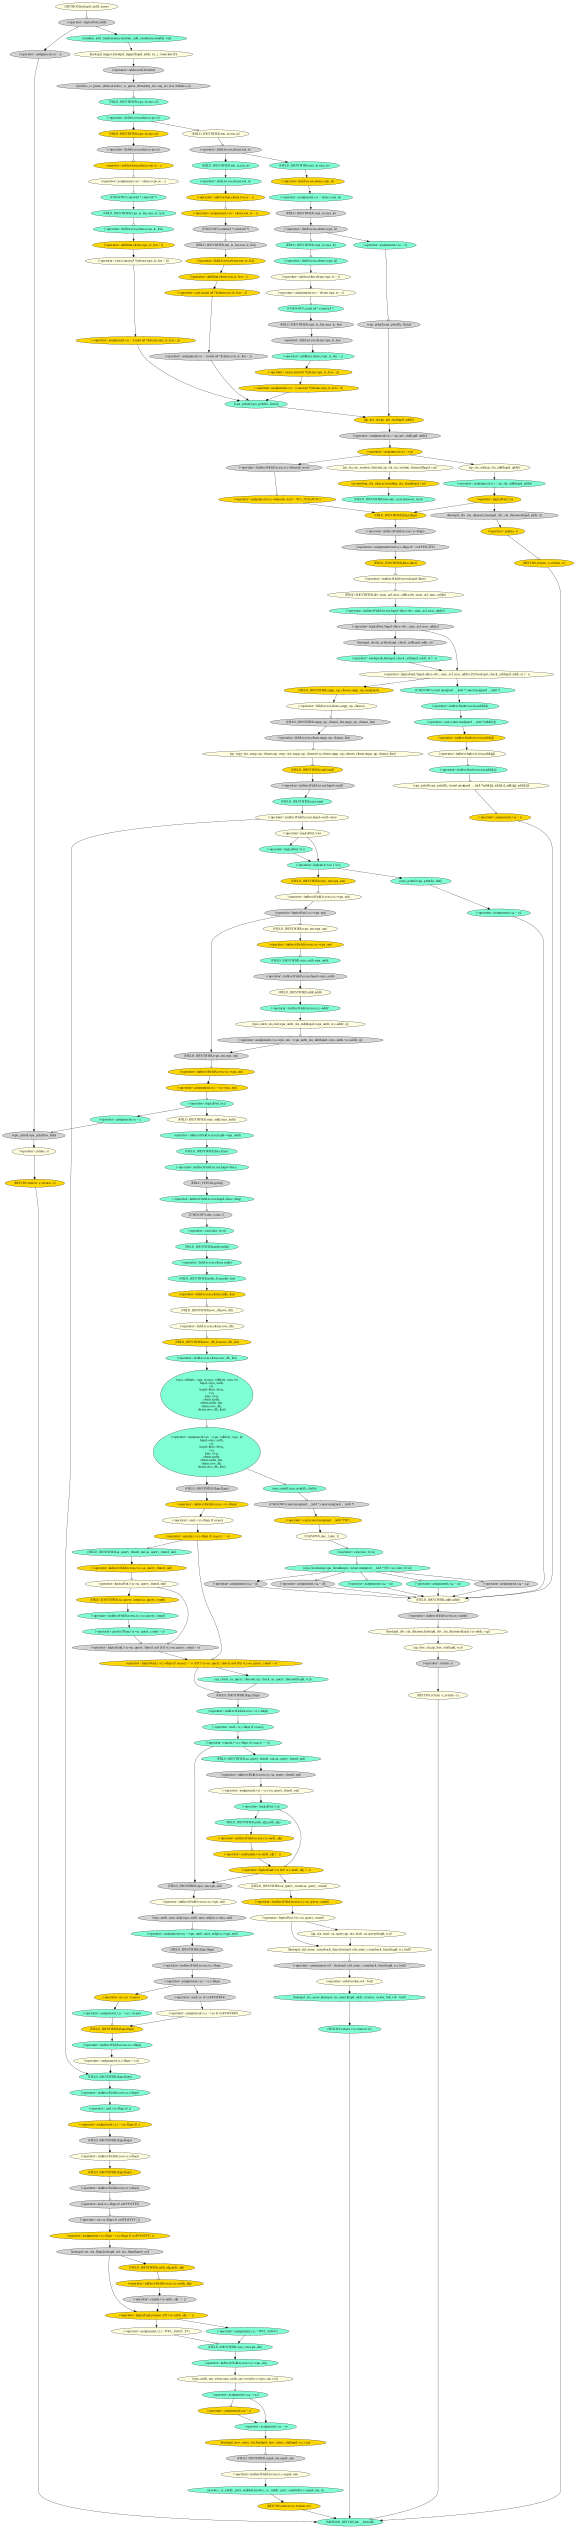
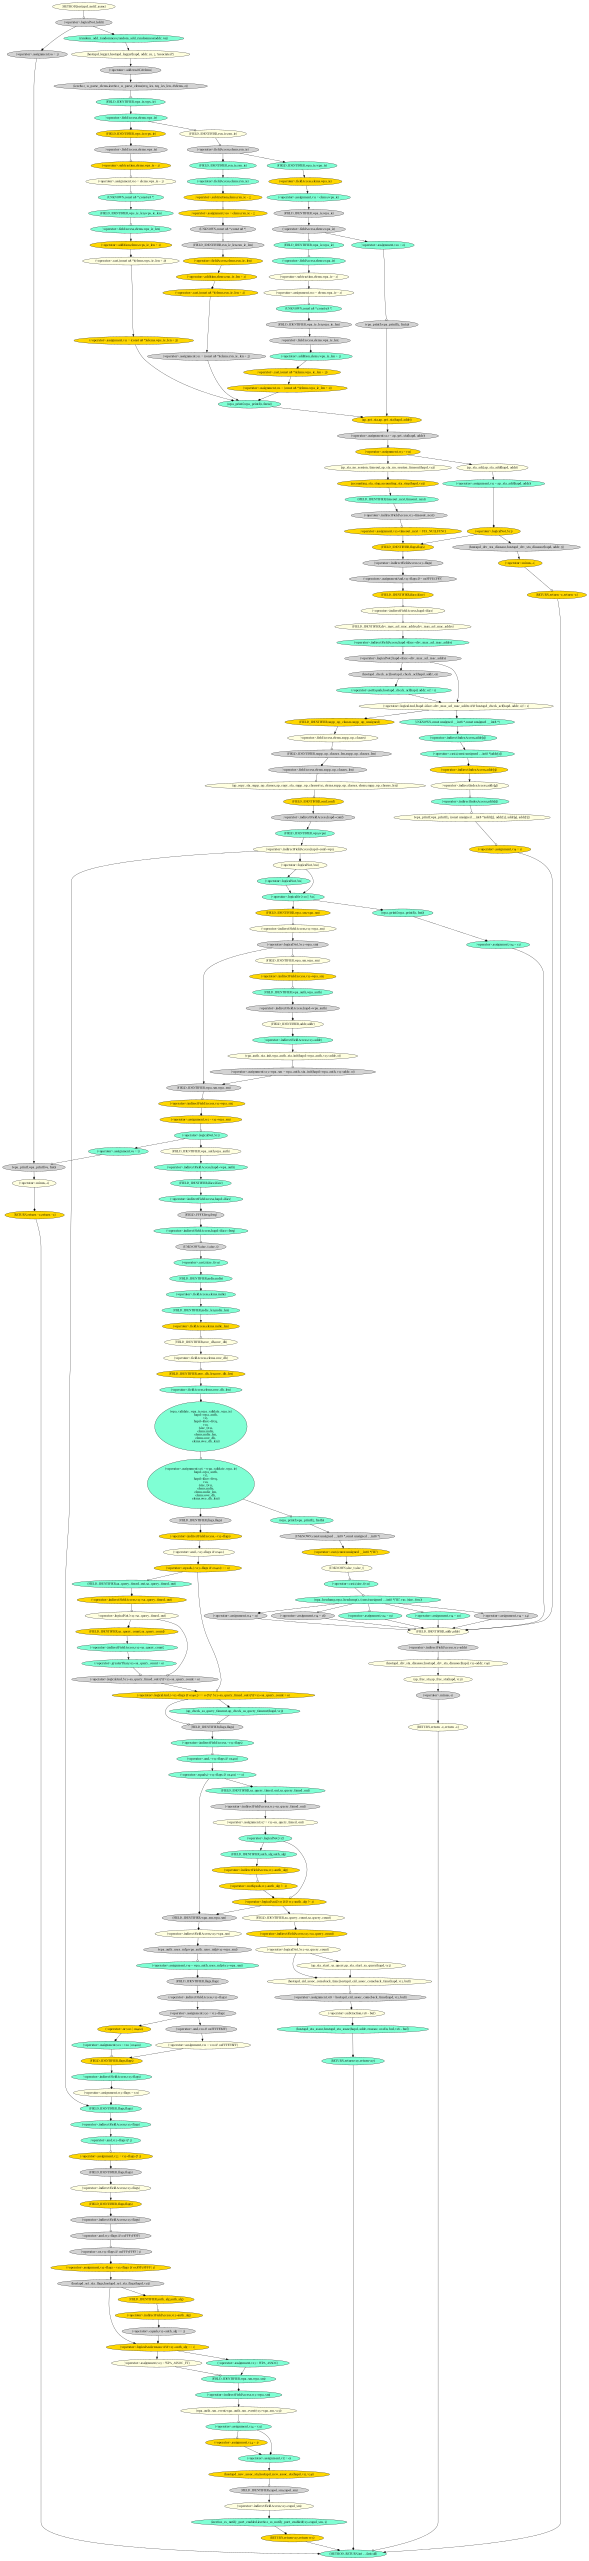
(335, 459) -> (395, 507)
